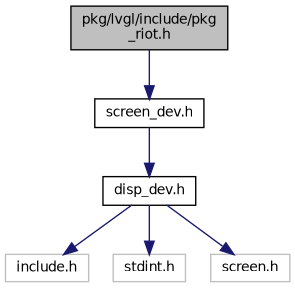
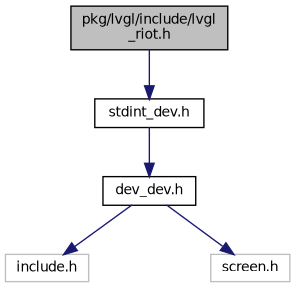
(149, 28) -> (149, 28)
(149, 113) -> (149, 113)
(149, 191) -> (149, 191)
(149, 268) -> none
